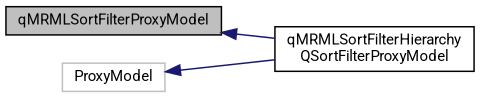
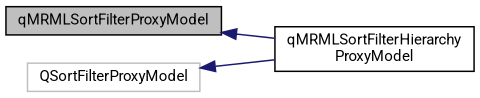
(374, 49) -> (374, 49)
(114, 77) -> (114, 77)
